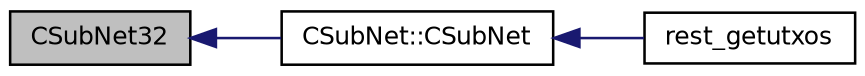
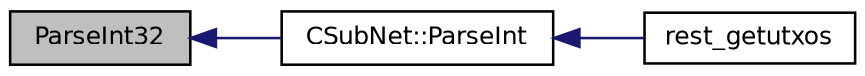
(100, 38) -> (100, 38)
(417, 38) -> (417, 38)
